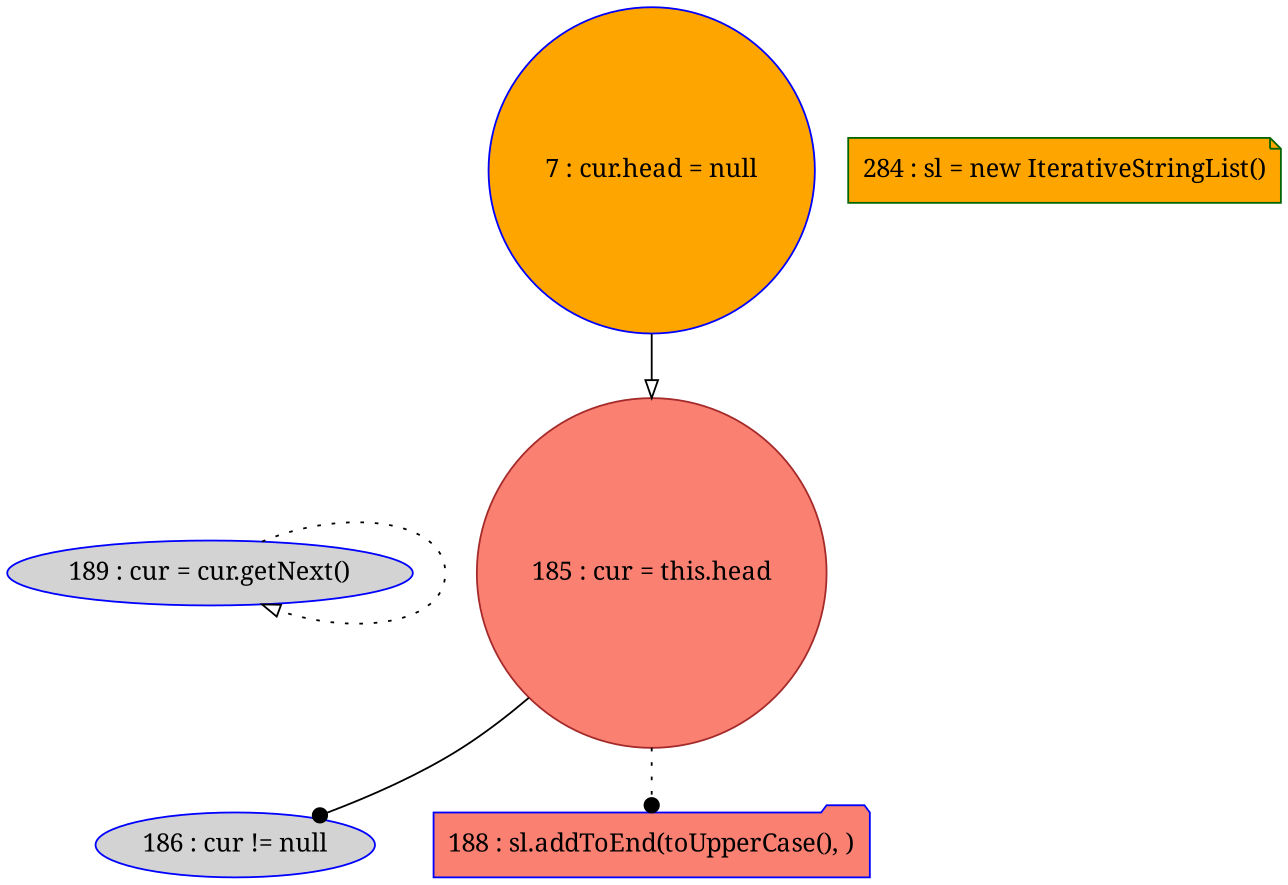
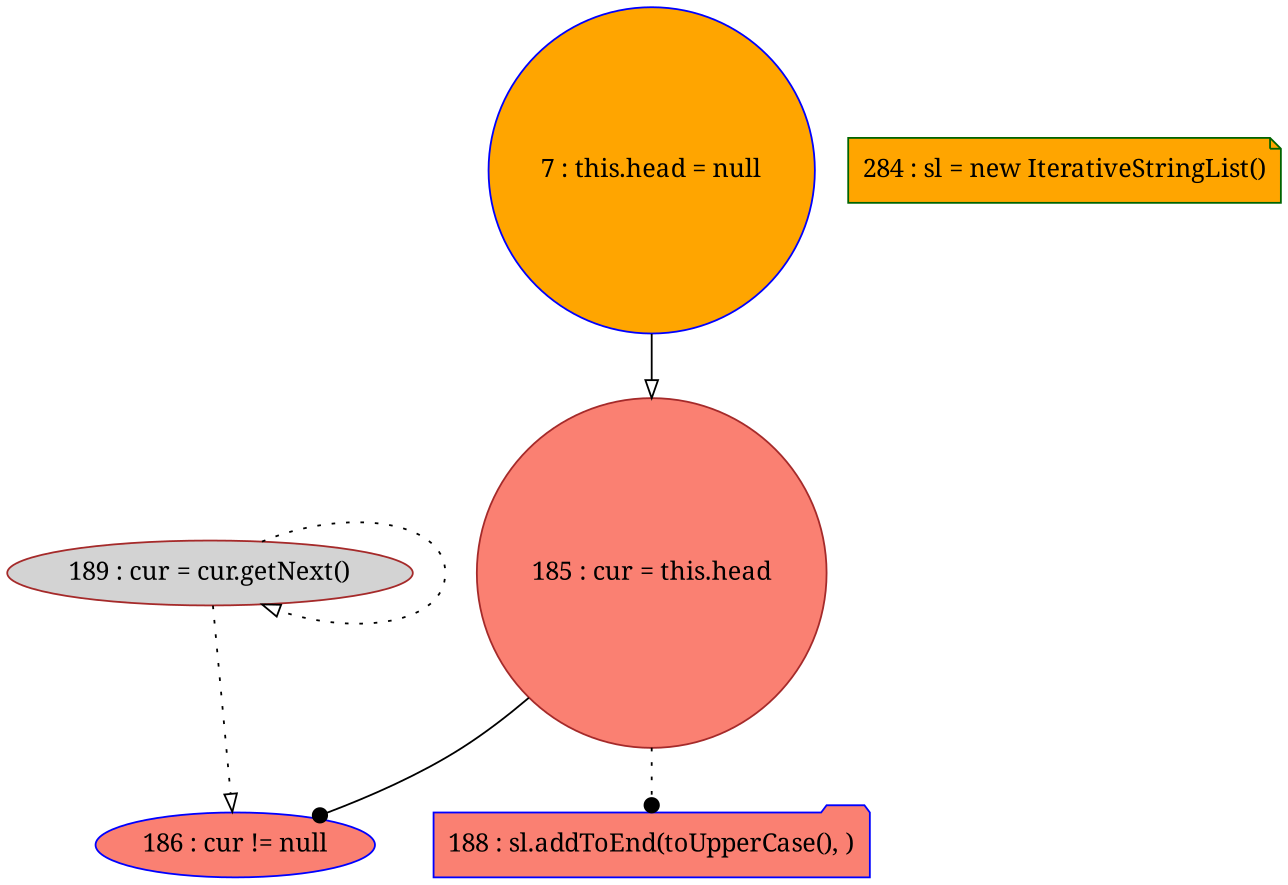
(652, 170) -> (652, 170)
(210, 573) -> (210, 573)
none -> (222, 700)
(235, 845) -> (235, 845)
